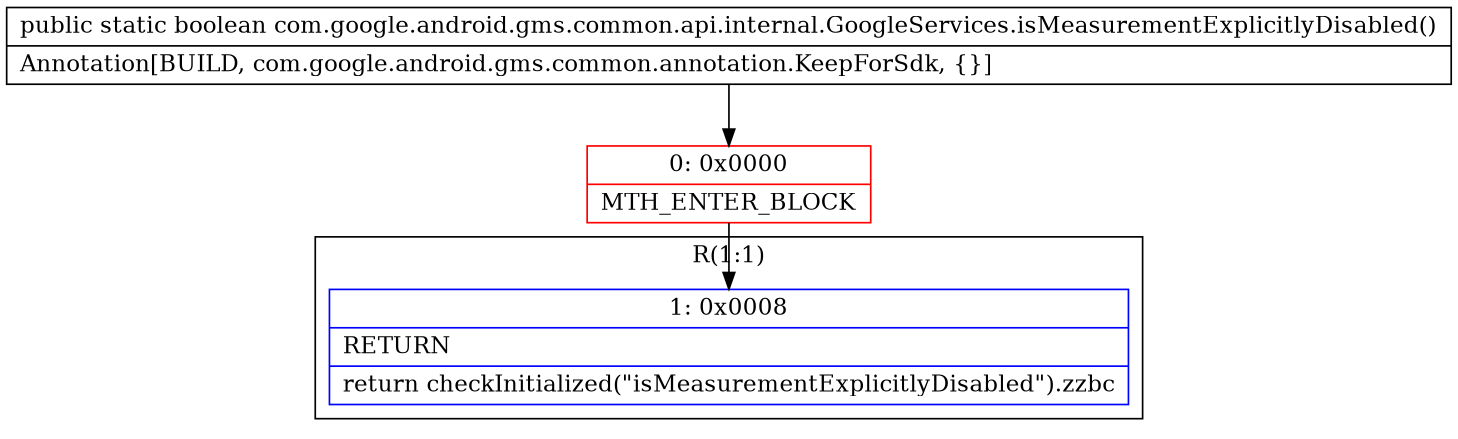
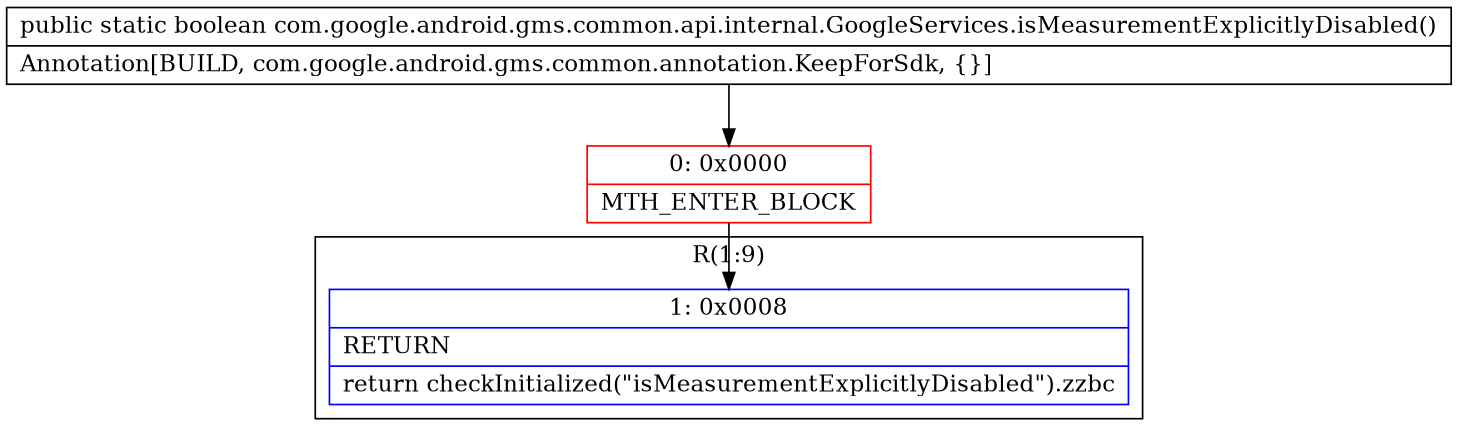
(729, 256) -> (729, 256)
